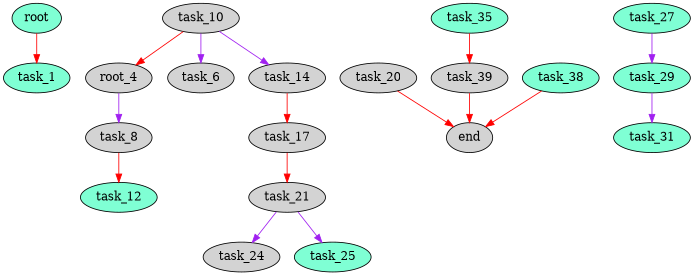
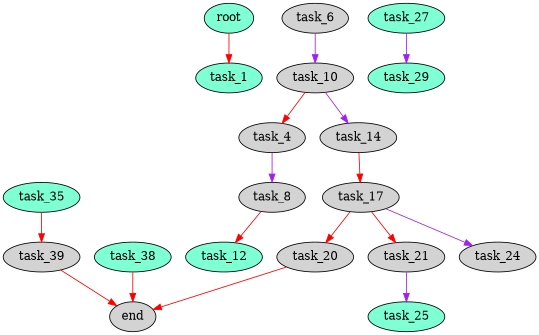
(201, 44) -> (315, 44)
(119, 78) -> (272, 138)
(652, 138) -> none
(267, 224) -> (425, 226)
none -> (341, 224)
